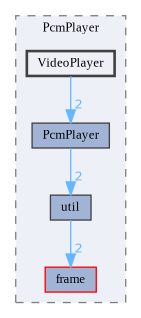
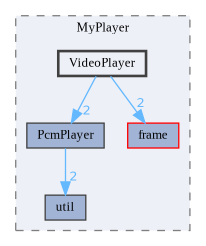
(71, 28) -> (103, 28)
(71, 237) -> (124, 94)
